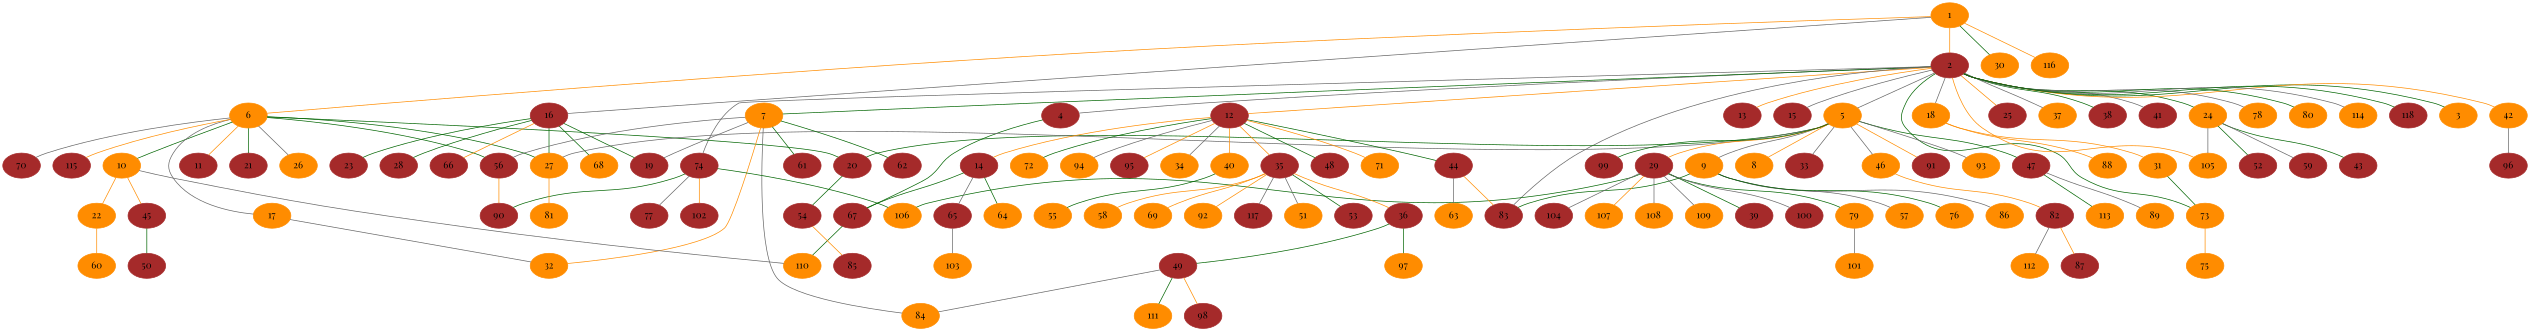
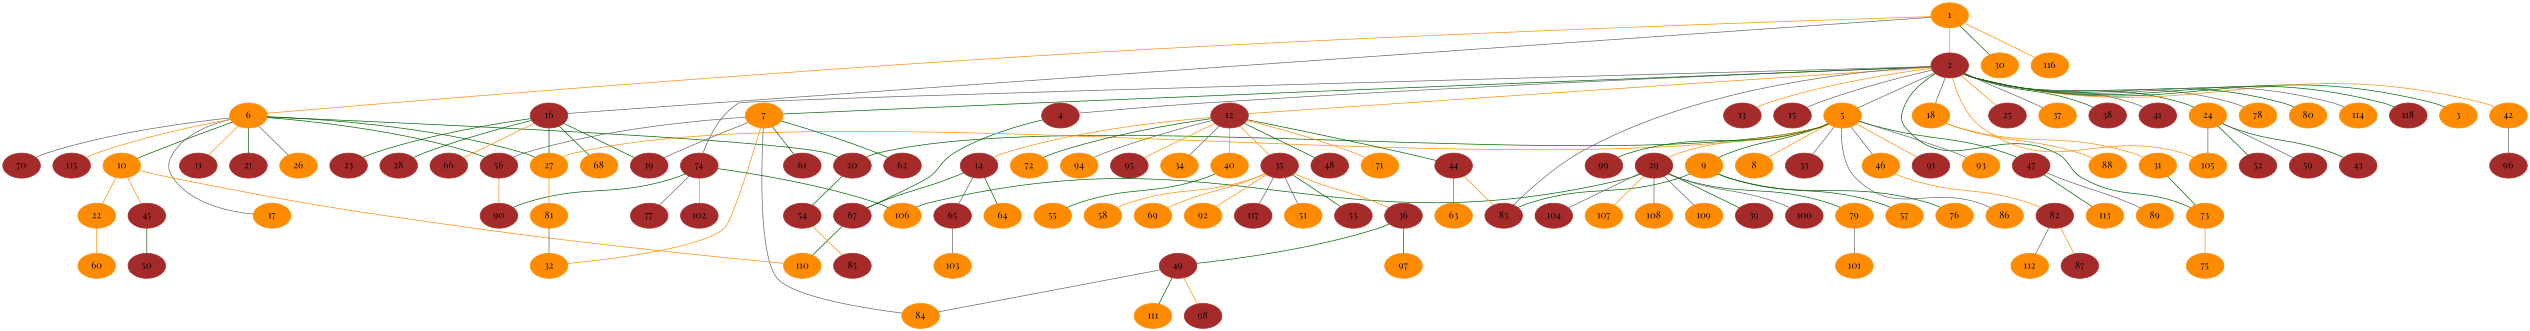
(1757, 144) -> (1757, 144)
(1354, 146) -> (1354, 146)
(1896, 190) -> (1867, 187)
(1848, 195) -> (1848, 195)
(460, 226) -> (460, 226)
(411, 241) -> (549, 243)
